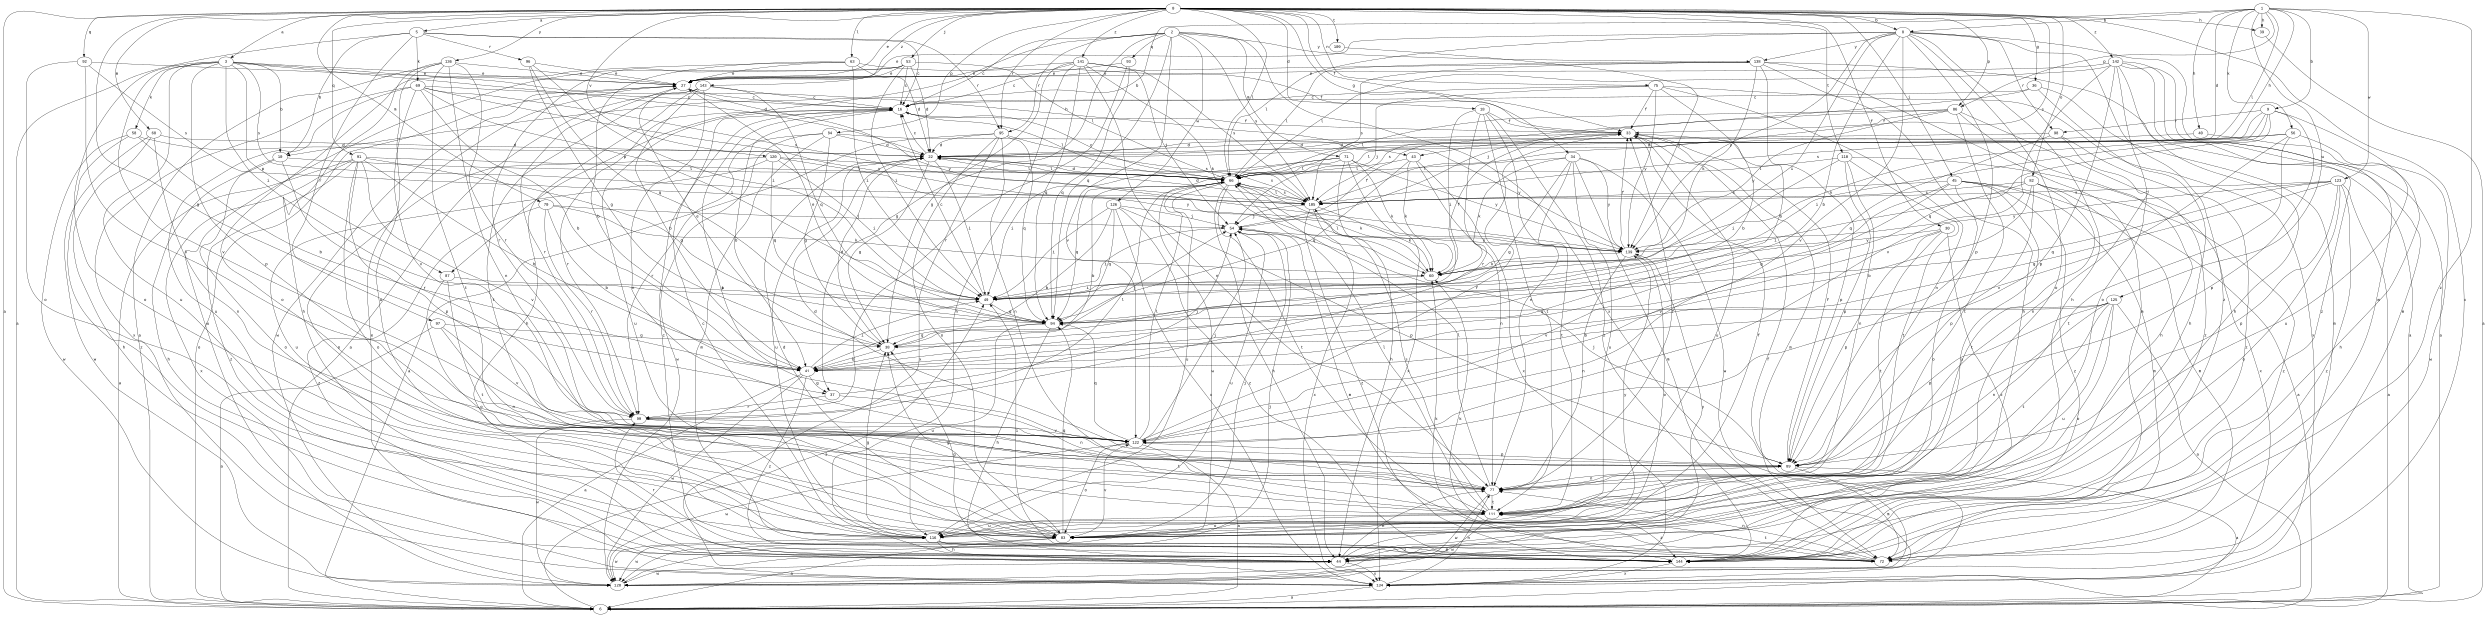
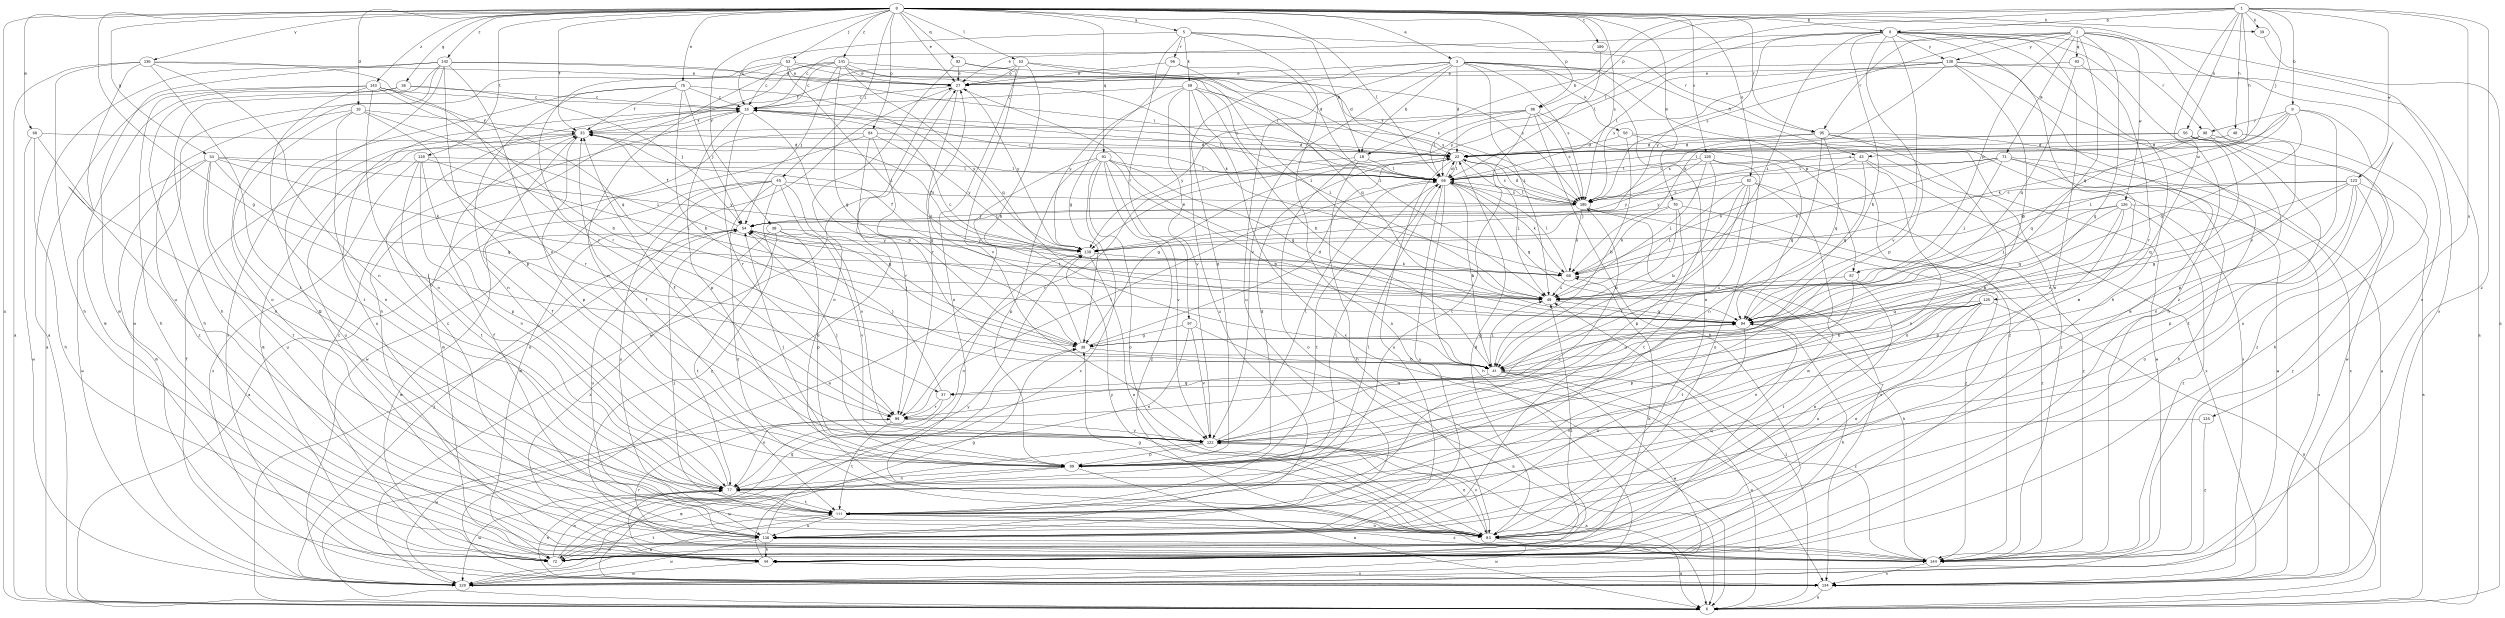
(2217, 86) -> (2276, 86)
none -> (2206, 419)
